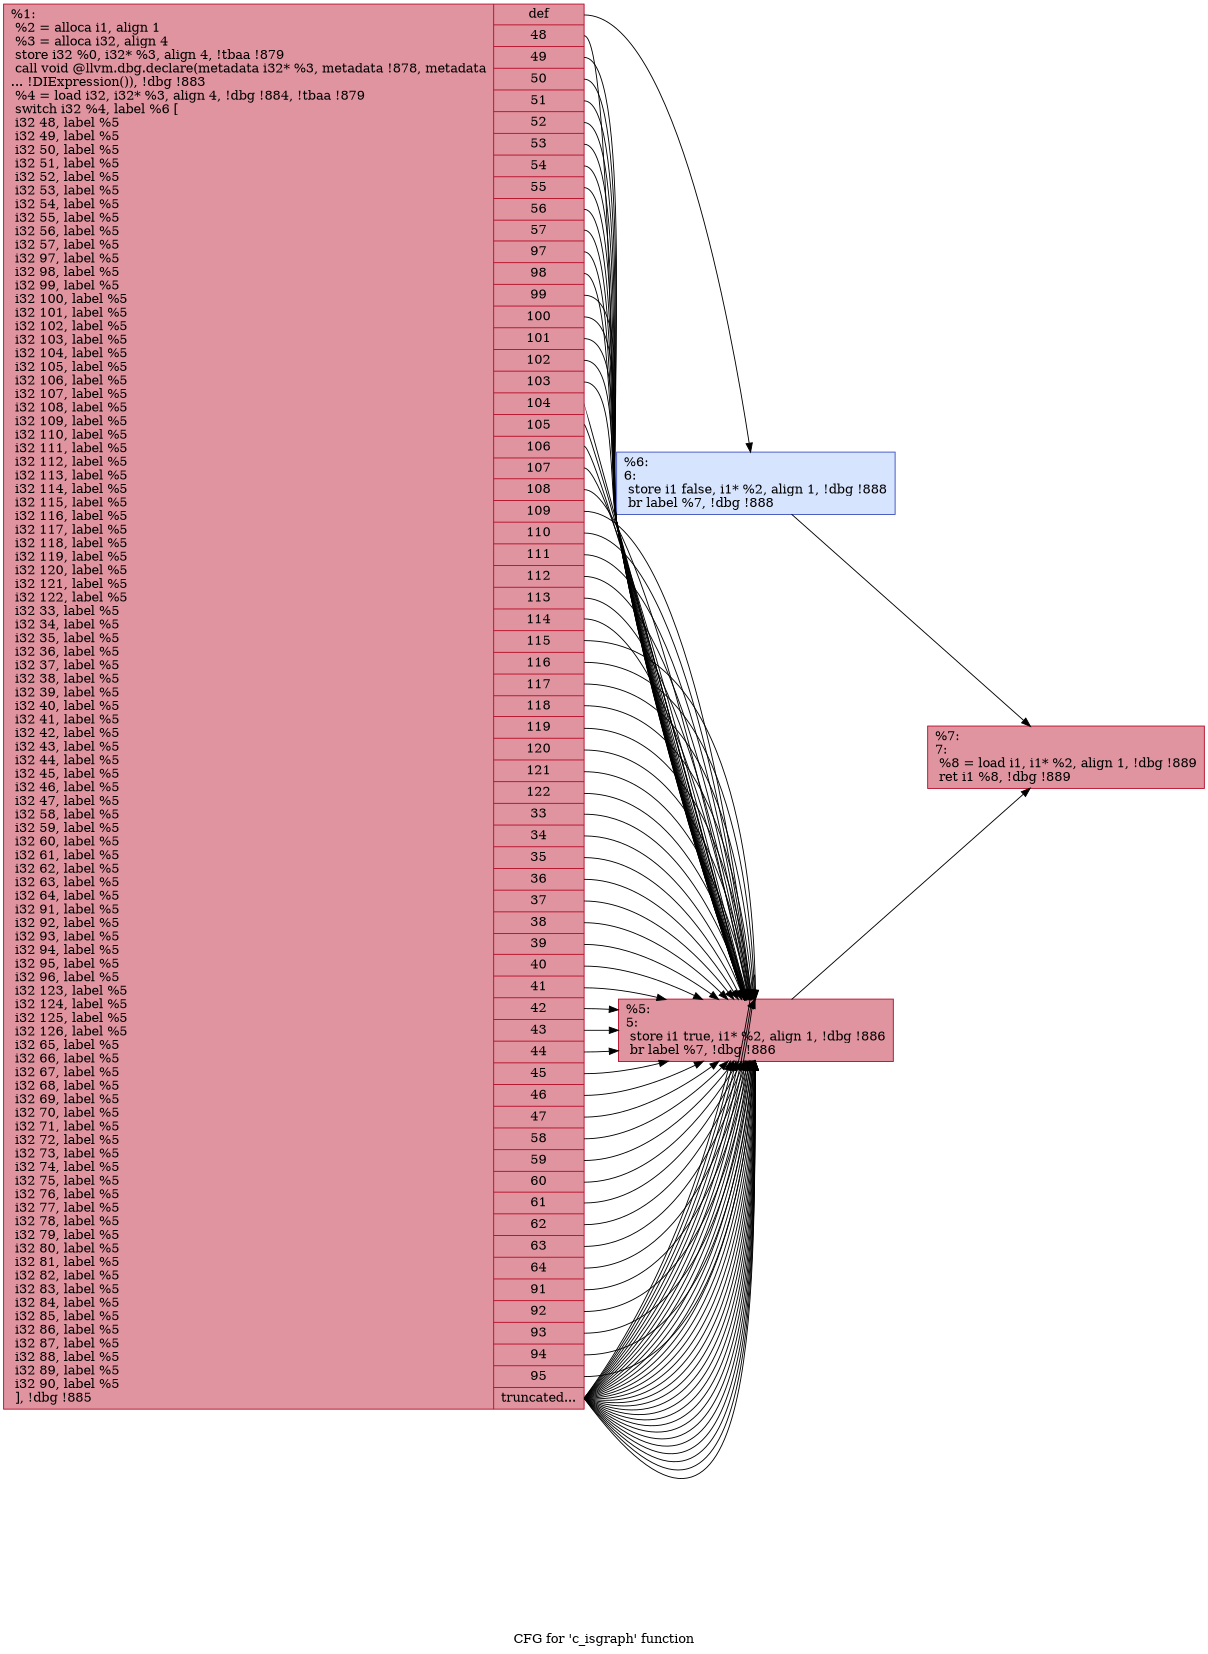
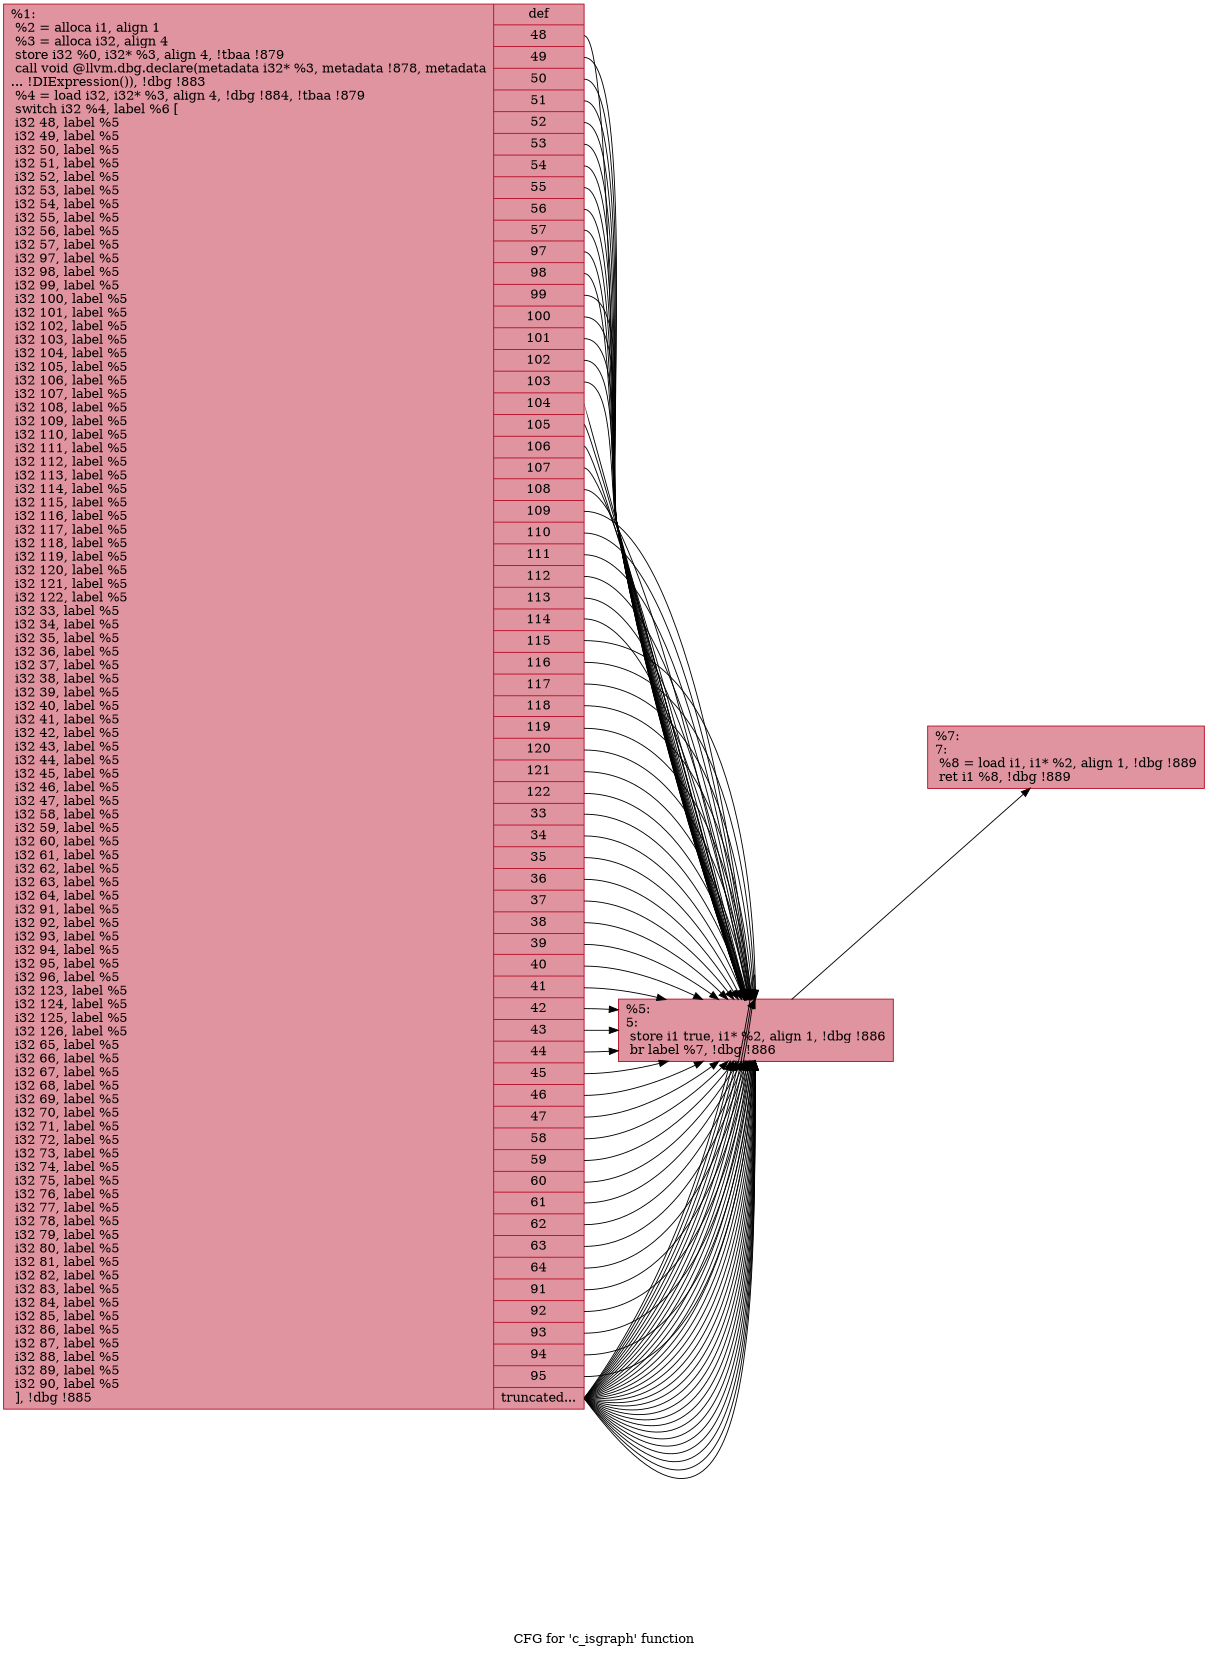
(756, 483) -> none
